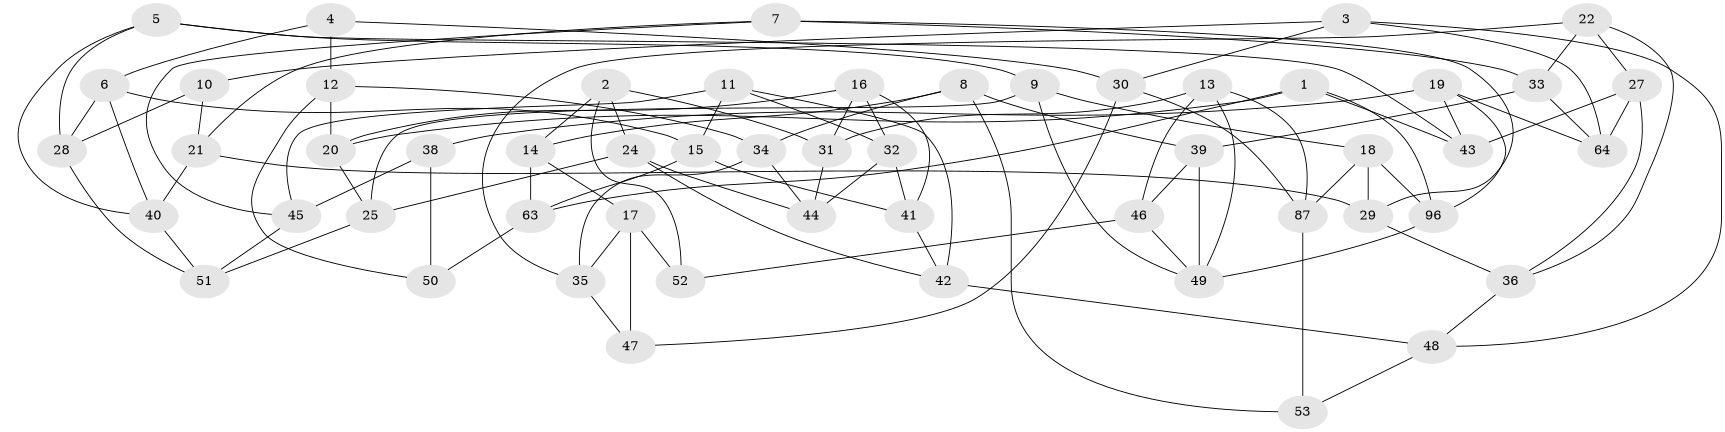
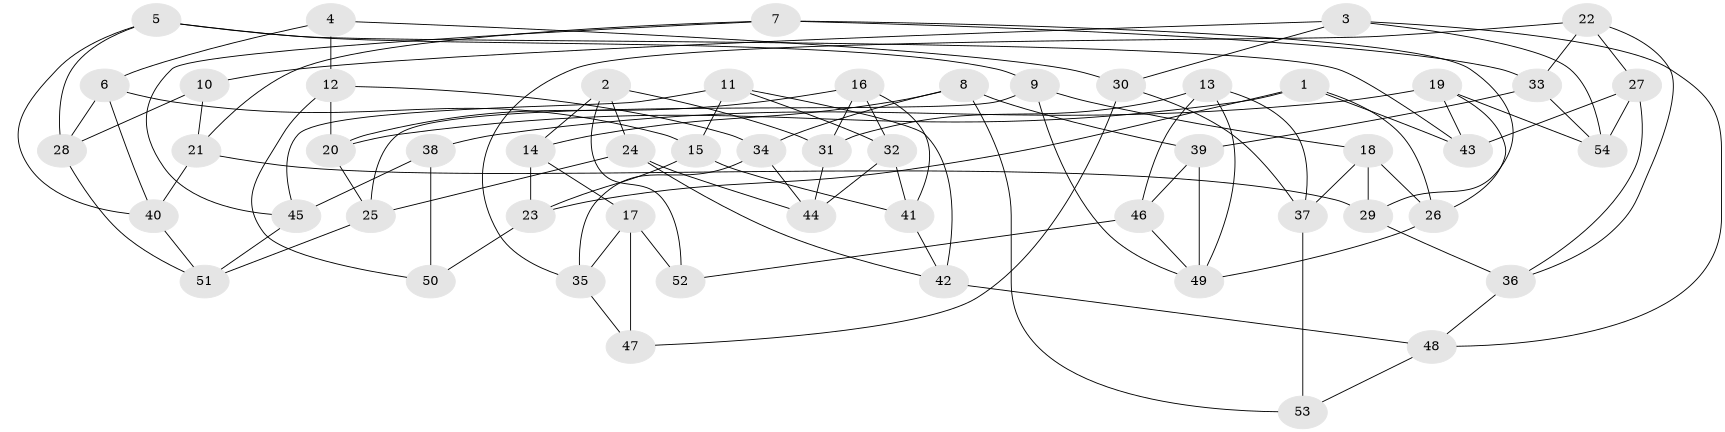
(1603, 151) -> (1603, 151)
(531, 216) -> (531, 216)
(1303, 216) -> (1303, 216)
(1434, 216) -> (1434, 216)
